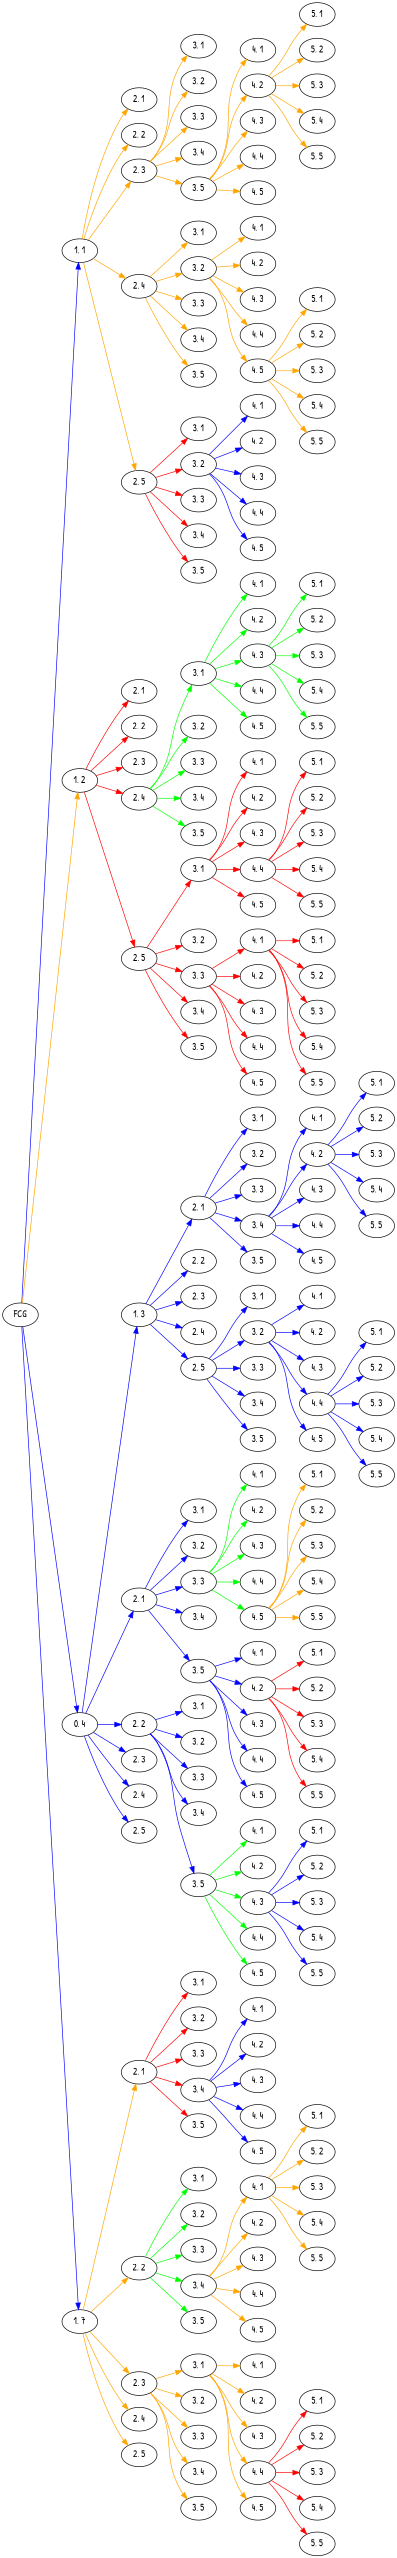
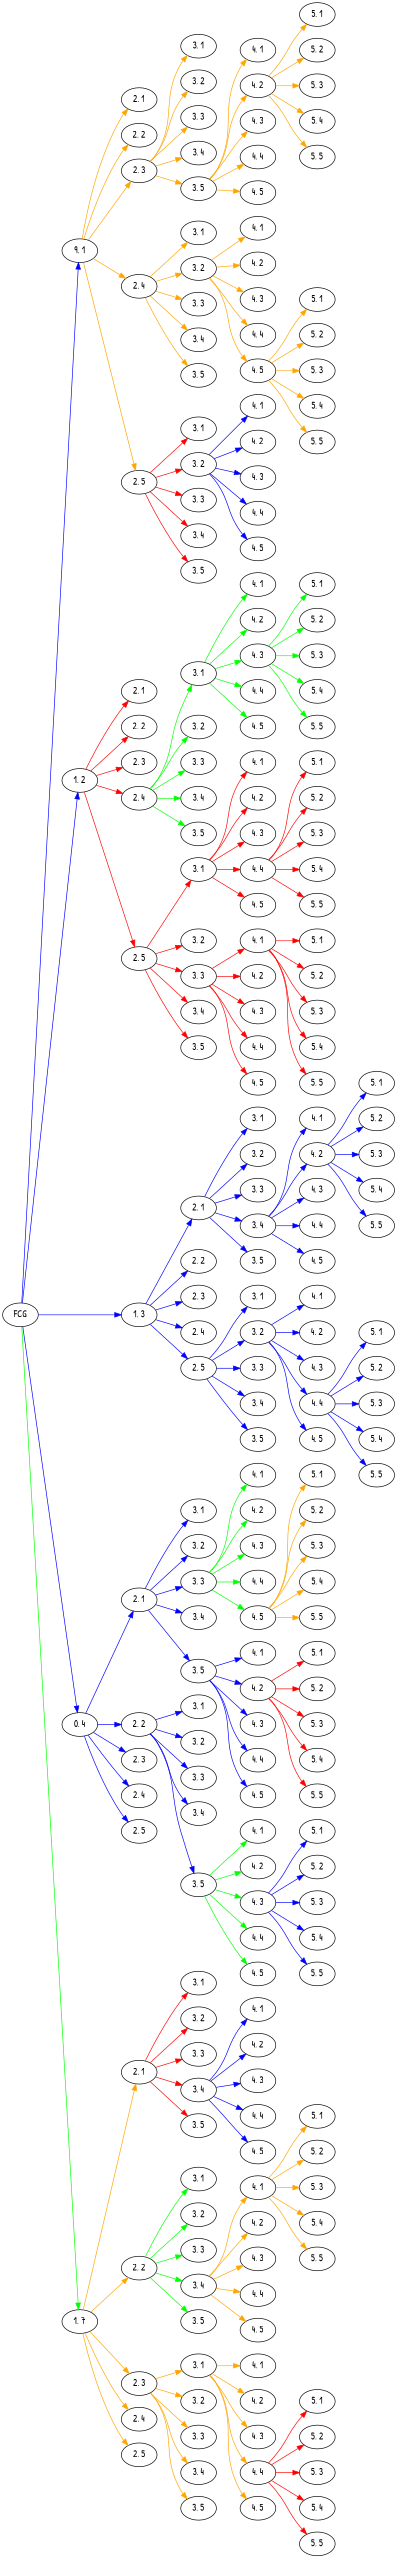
(80, 251) -> (80, 251)
(50, 1051) -> (50, 1051)
(109, 1523) -> (77, 1315)
(50, 1815) -> (50, 1815)
